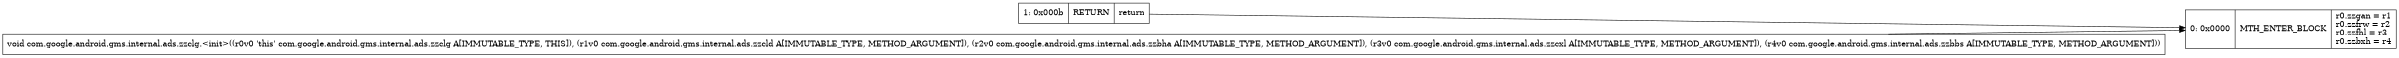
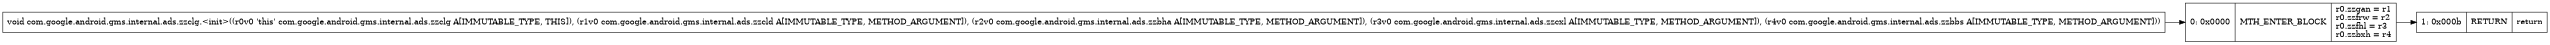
(1664, 21) -> (2404, 22)
